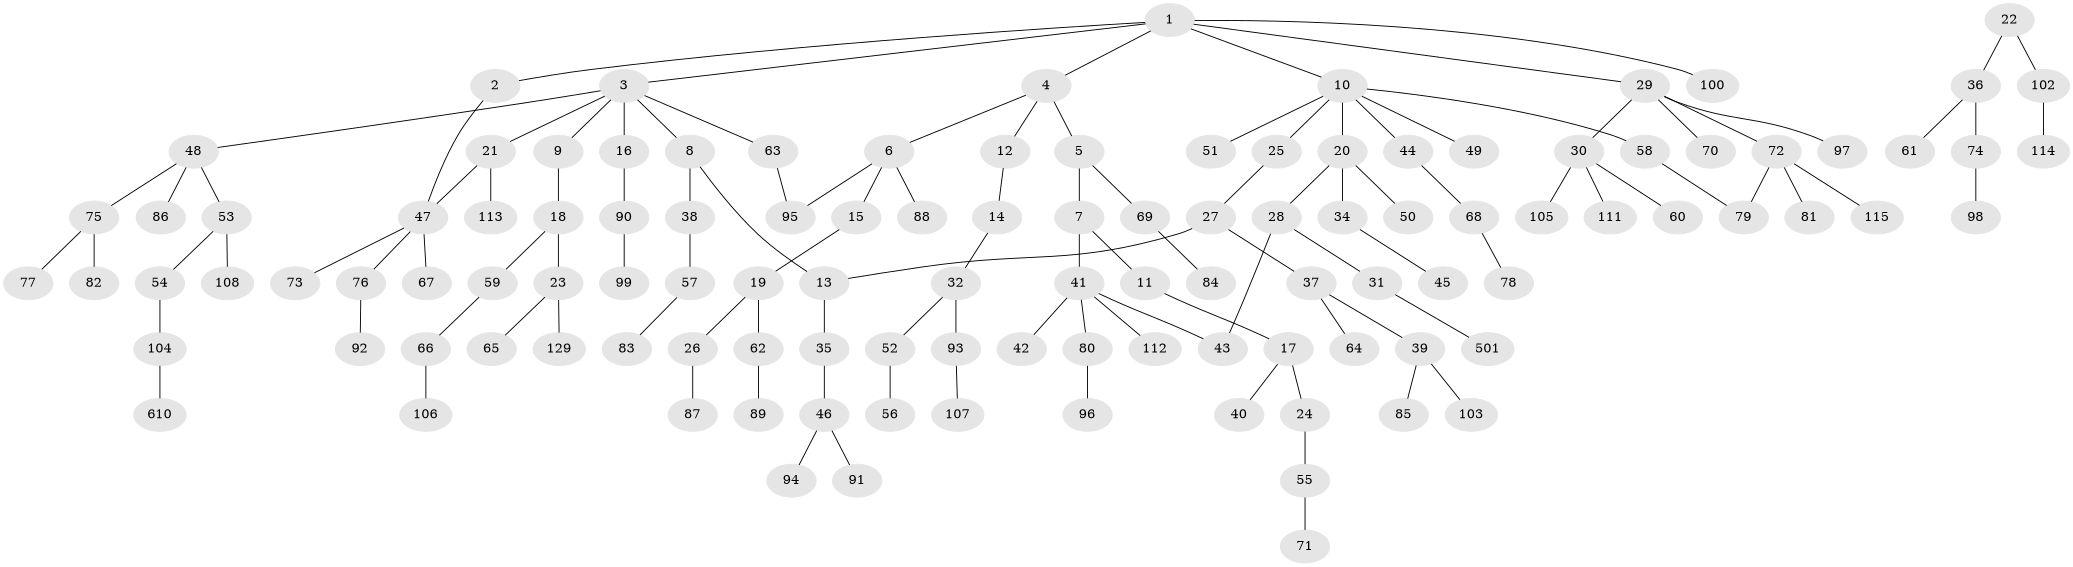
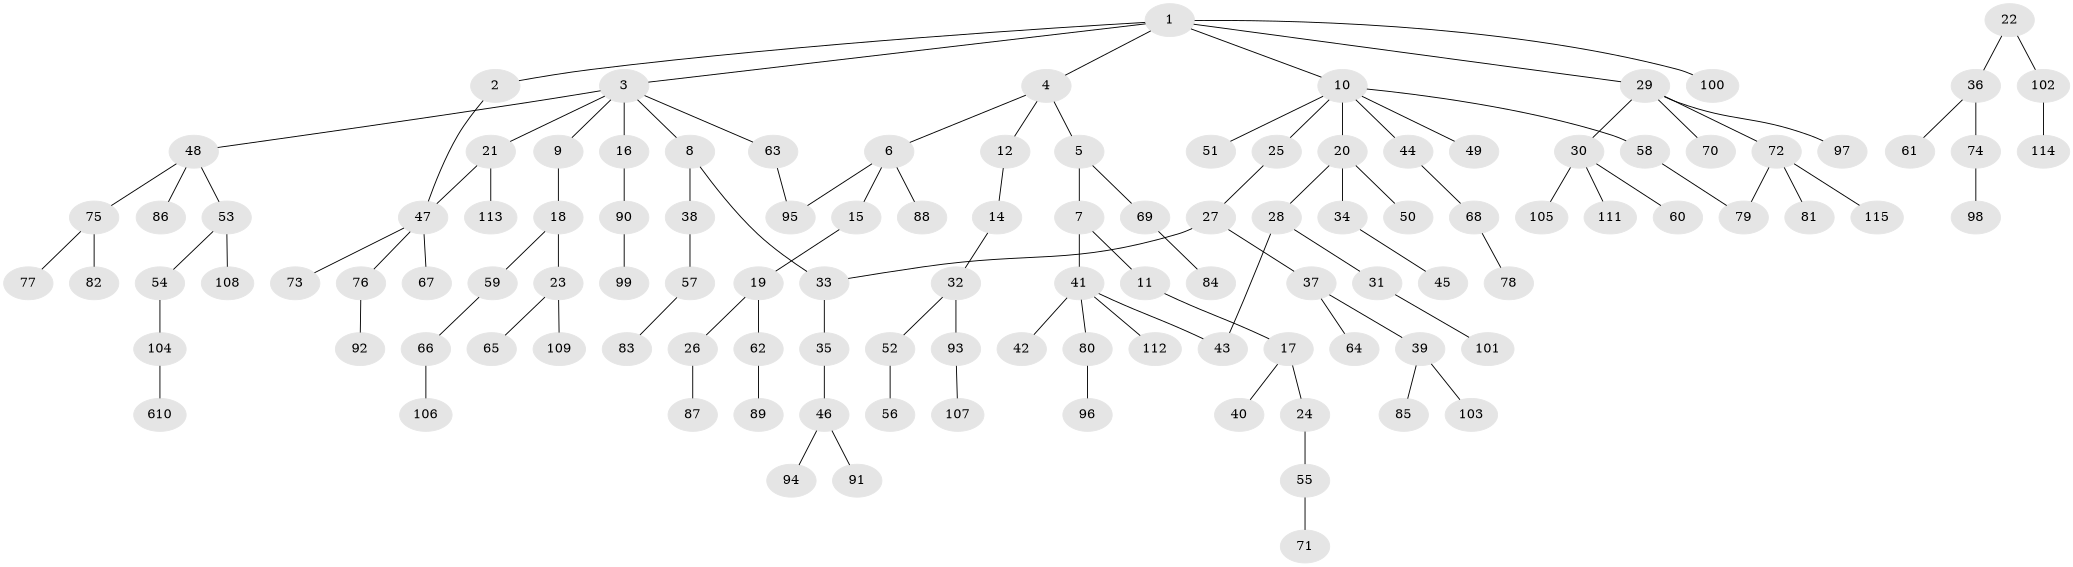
(824, 283) -> (824, 283)
(559, 349) -> (559, 349)
(1488, 349) -> (1488, 349)
